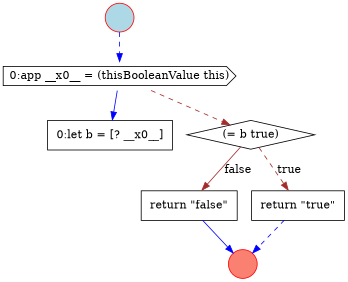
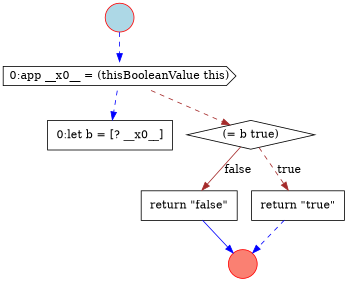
(115, 101) -> (115, 101)
